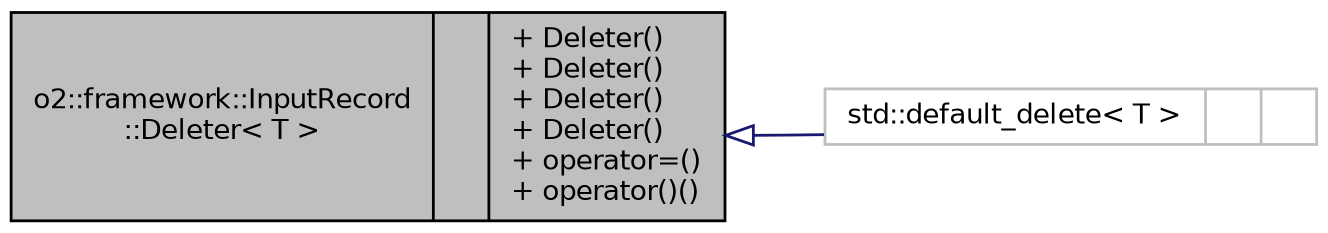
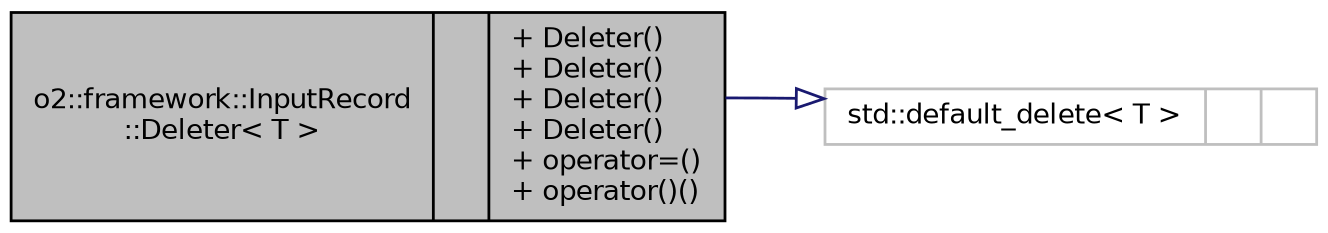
(789, 135) -> (761, 98)
